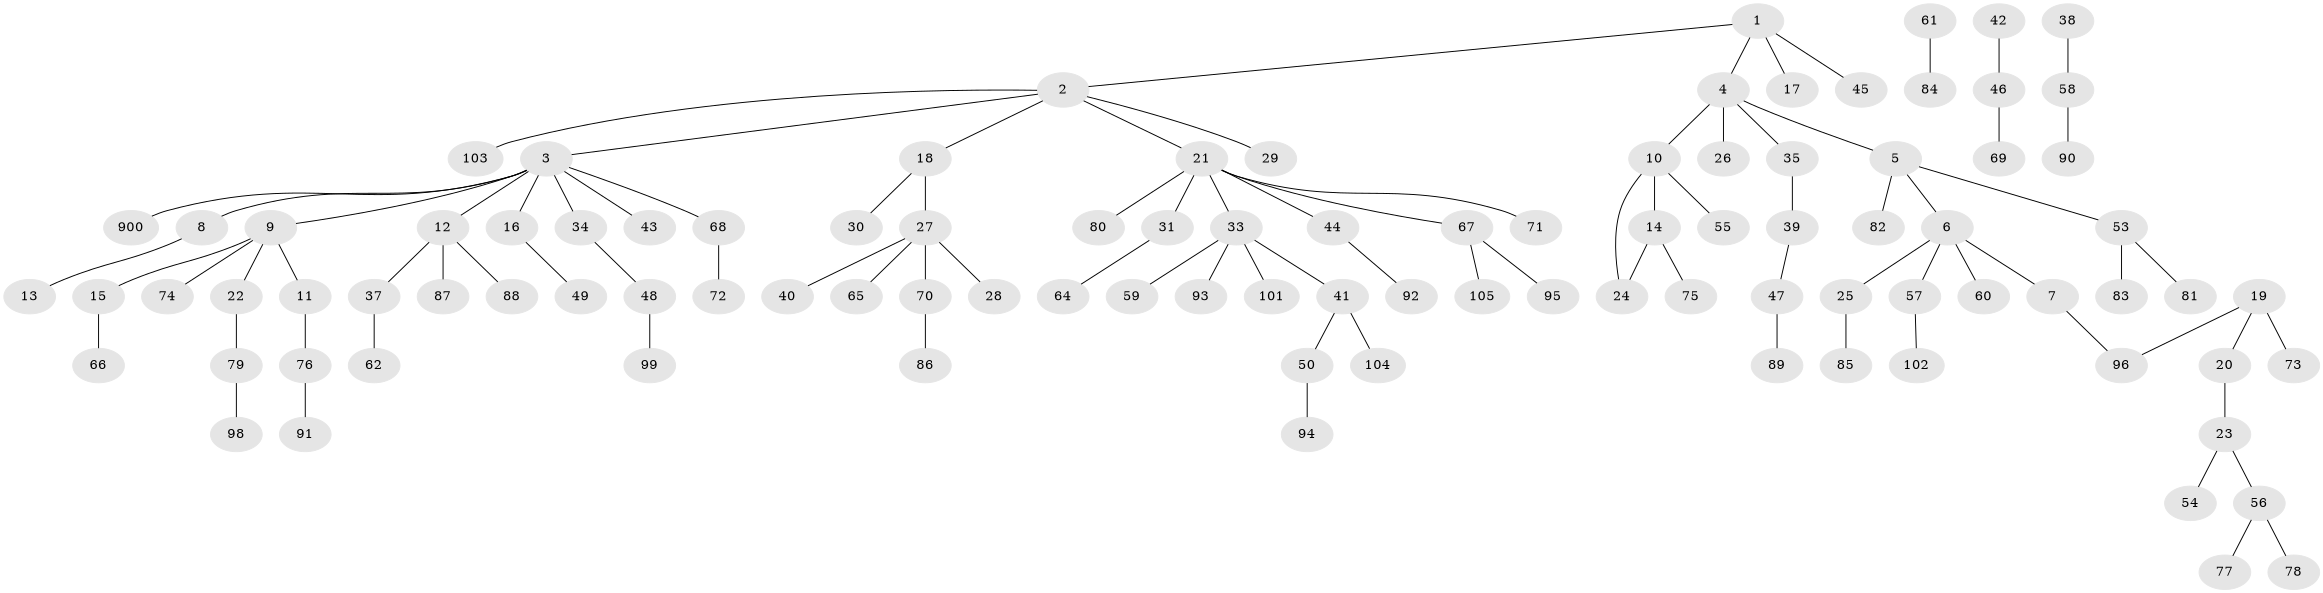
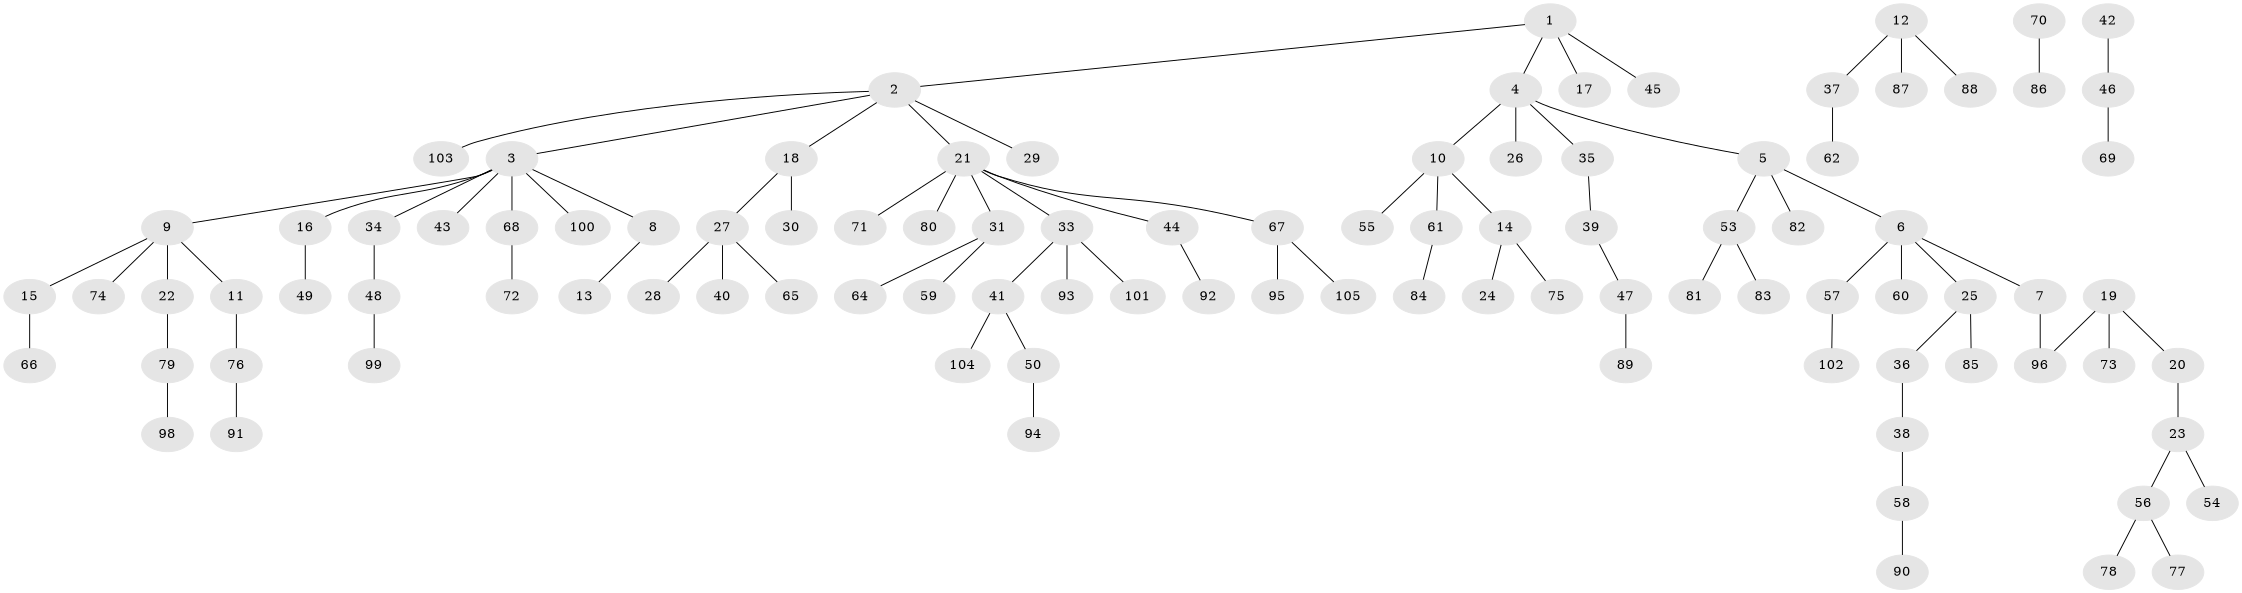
(495, 193) -> none
(1617, 224) -> (1437, 193)
(131, 228) -> (583, 228)
(925, 262) -> none
(1184, 262) -> (964, 262)
none -> (1902, 366)
